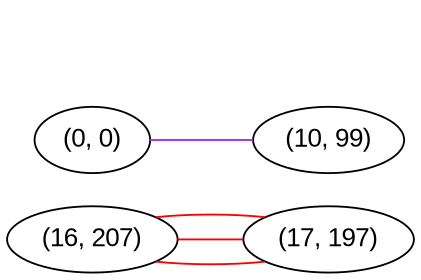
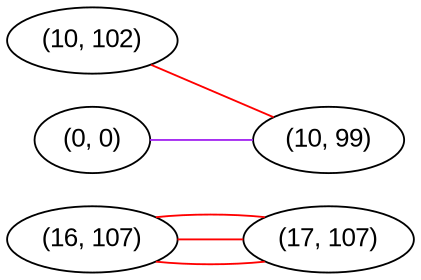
none -> (92, 41)
(92, 239) -> (92, 239)
(329, 239) -> (329, 239)
